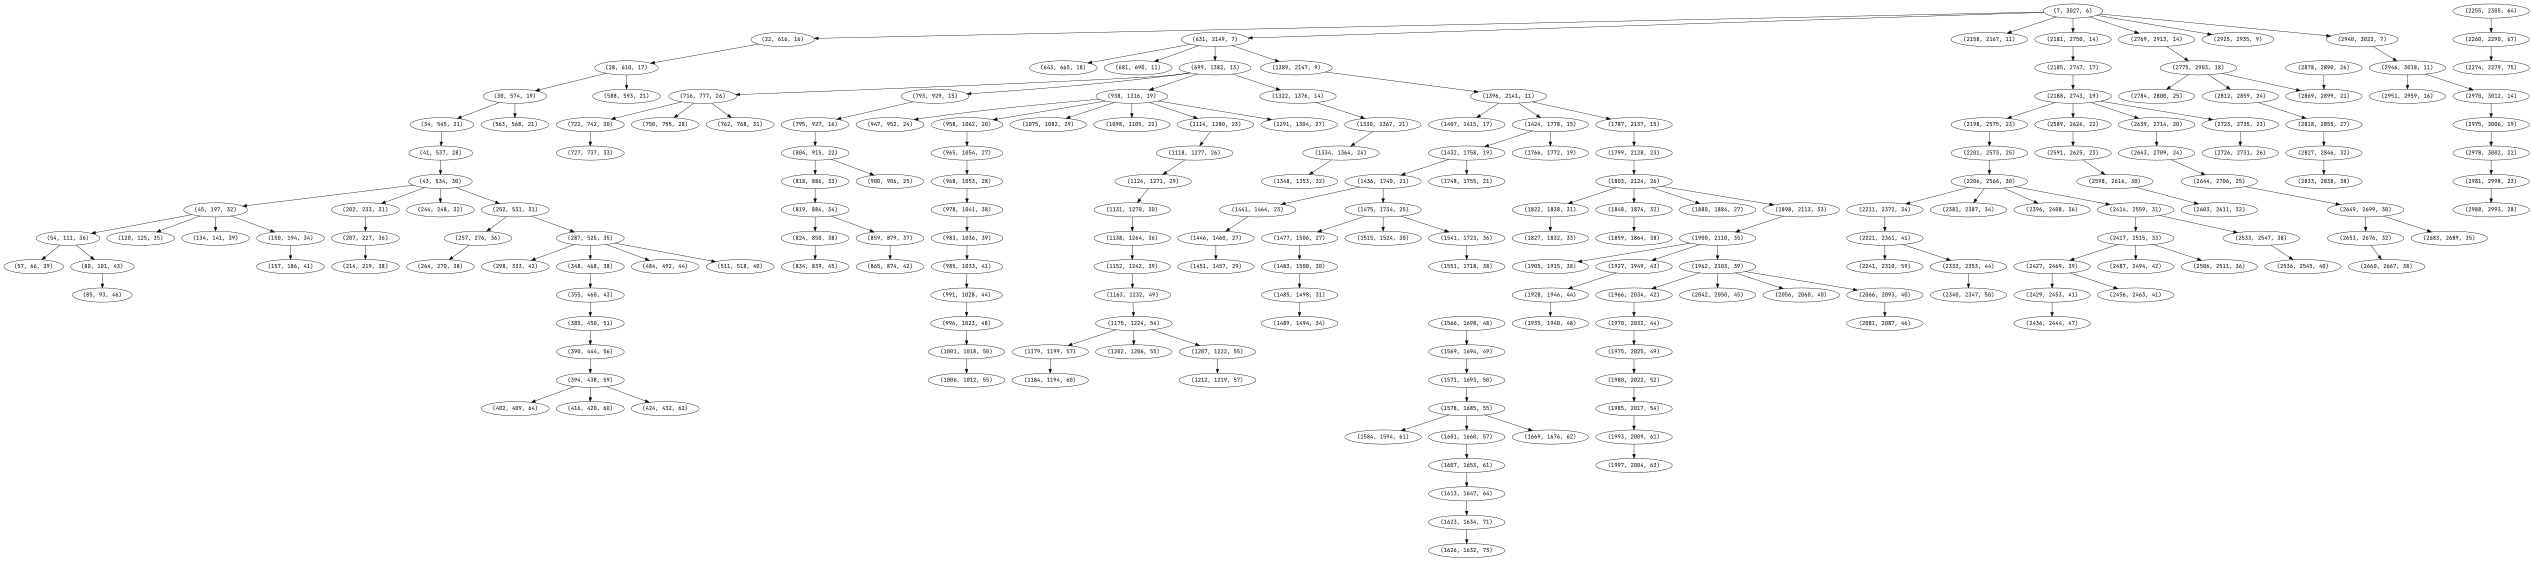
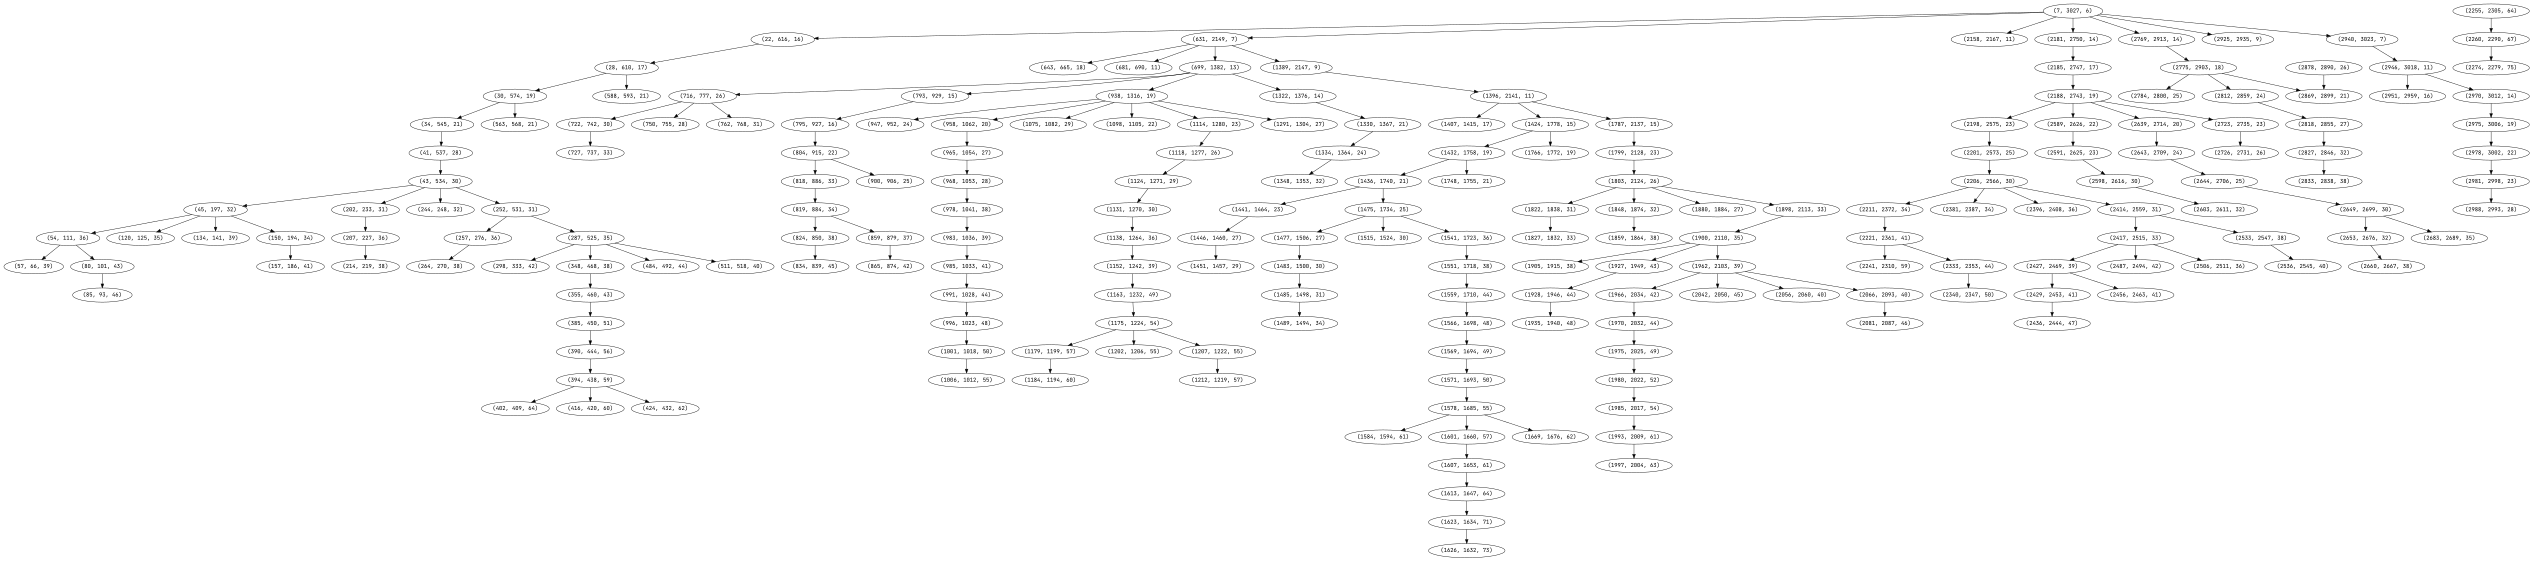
none -> (1467, 295)
